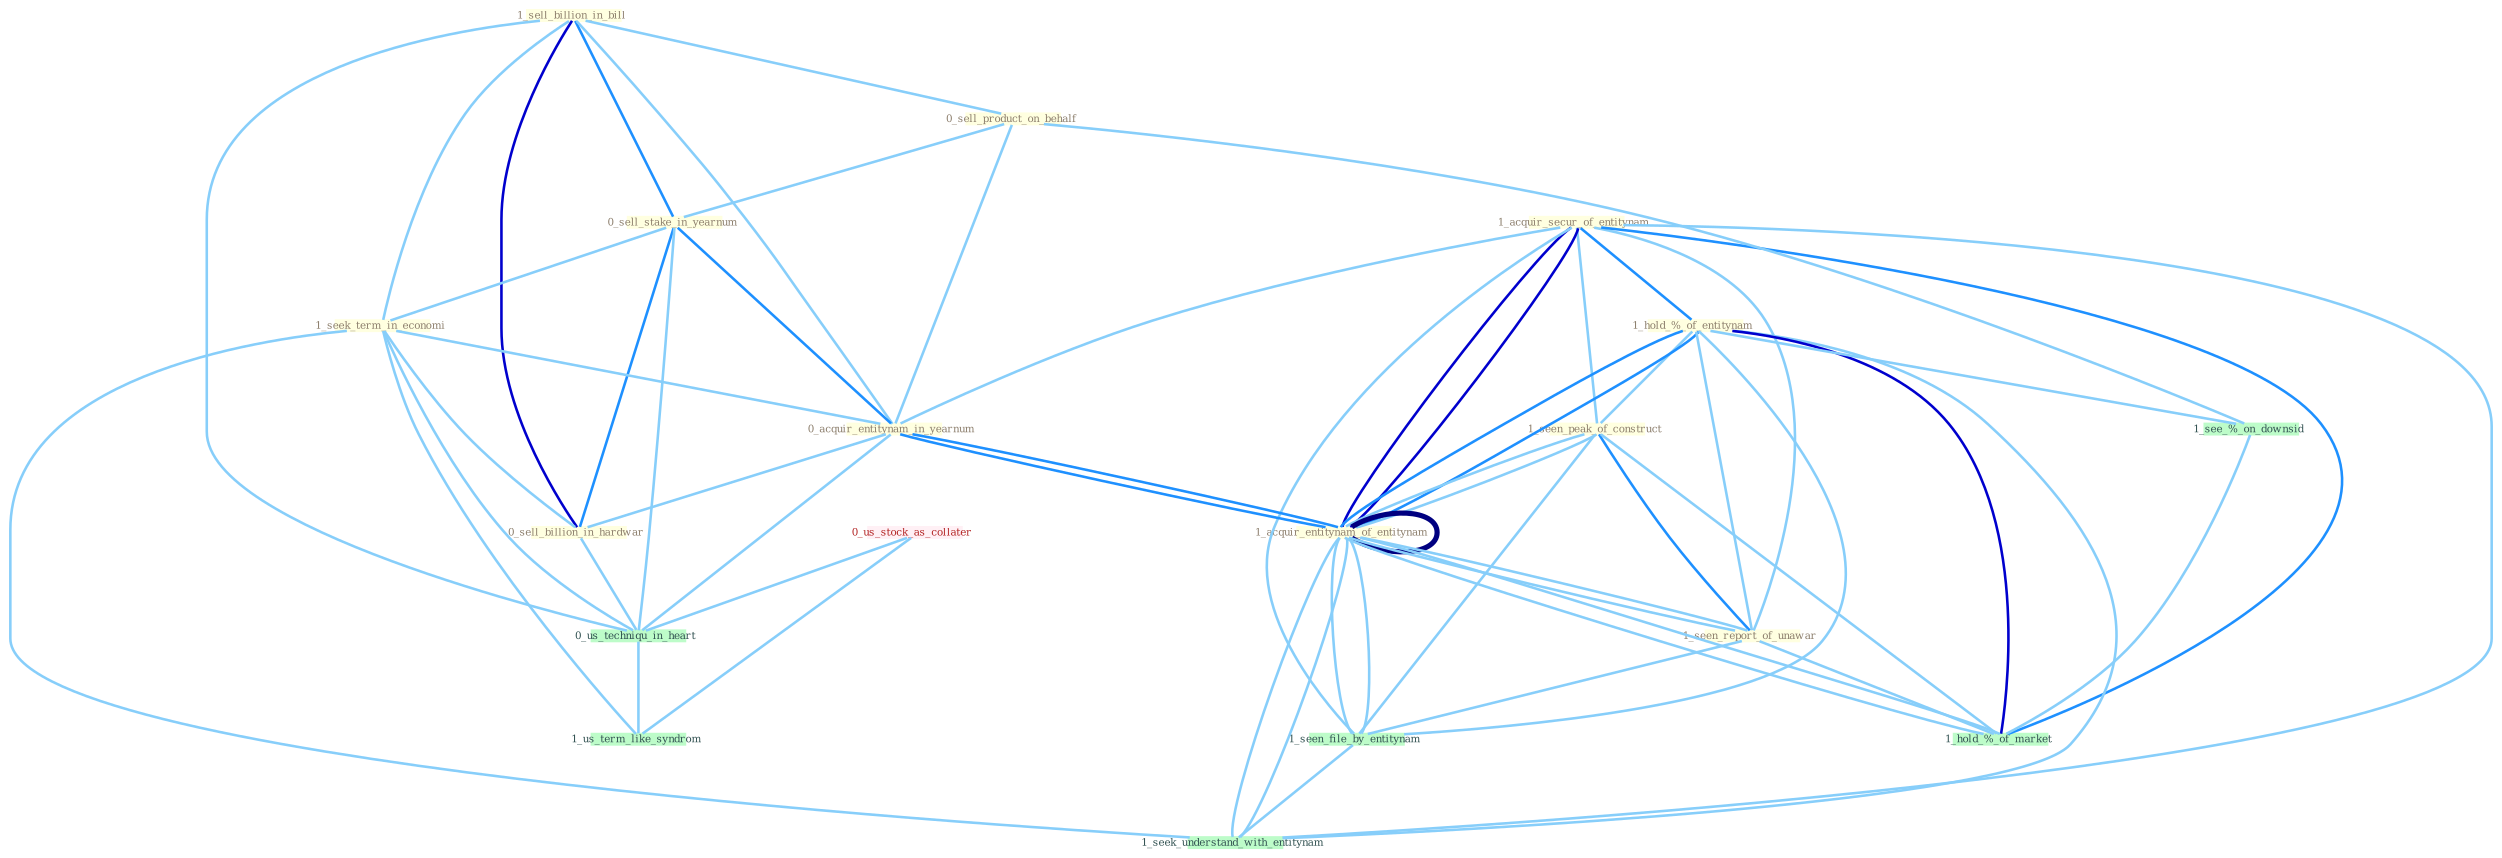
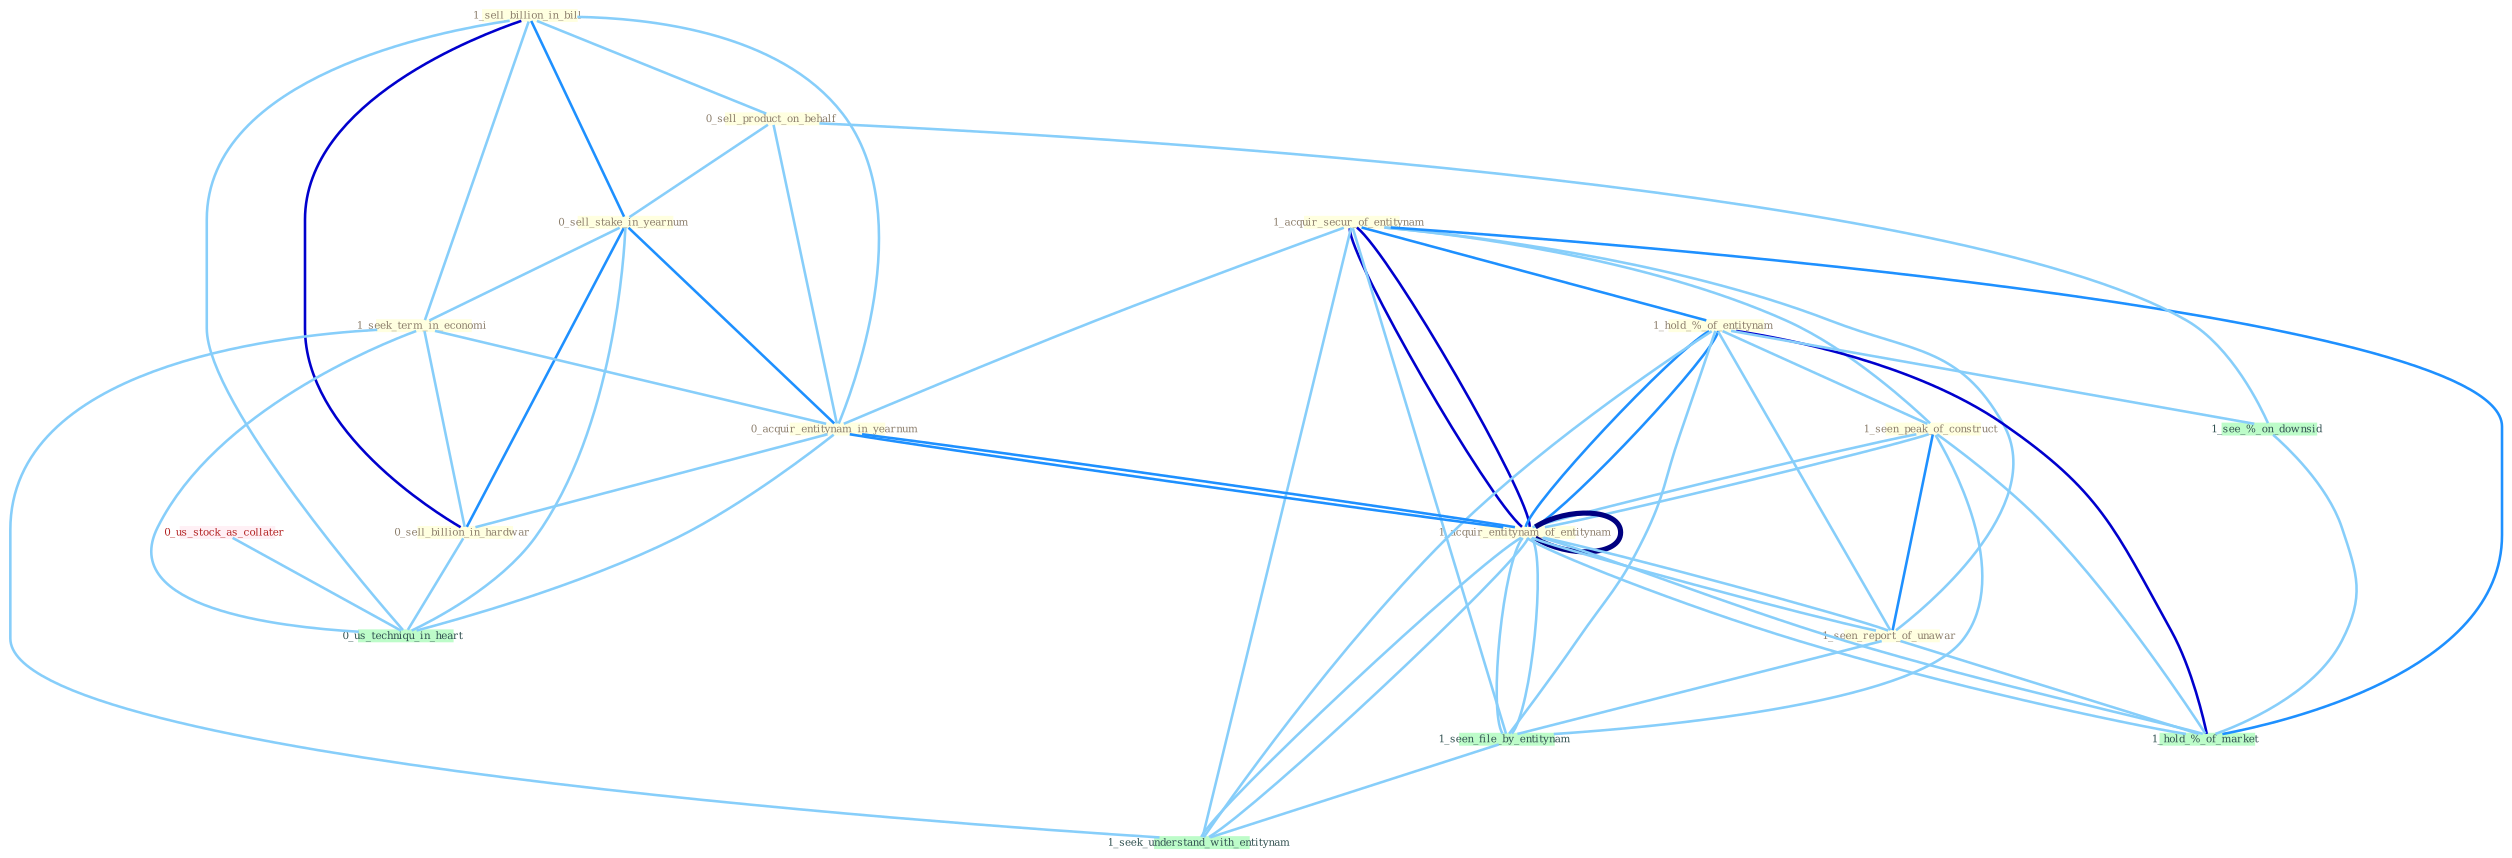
(638, 739) -> none
